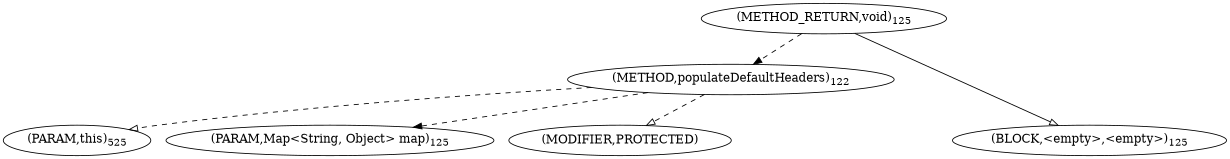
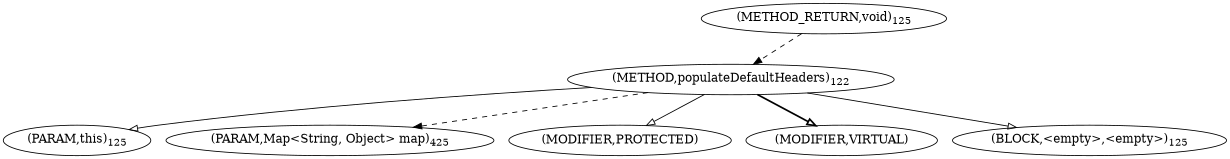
(952, 78) -> (908, 110)
(364, 104) -> (364, 104)
(679, 108) -> (679, 108)
(117, 139) -> (117, 139)
(439, 139) -> (439, 139)
none -> (842, 140)
